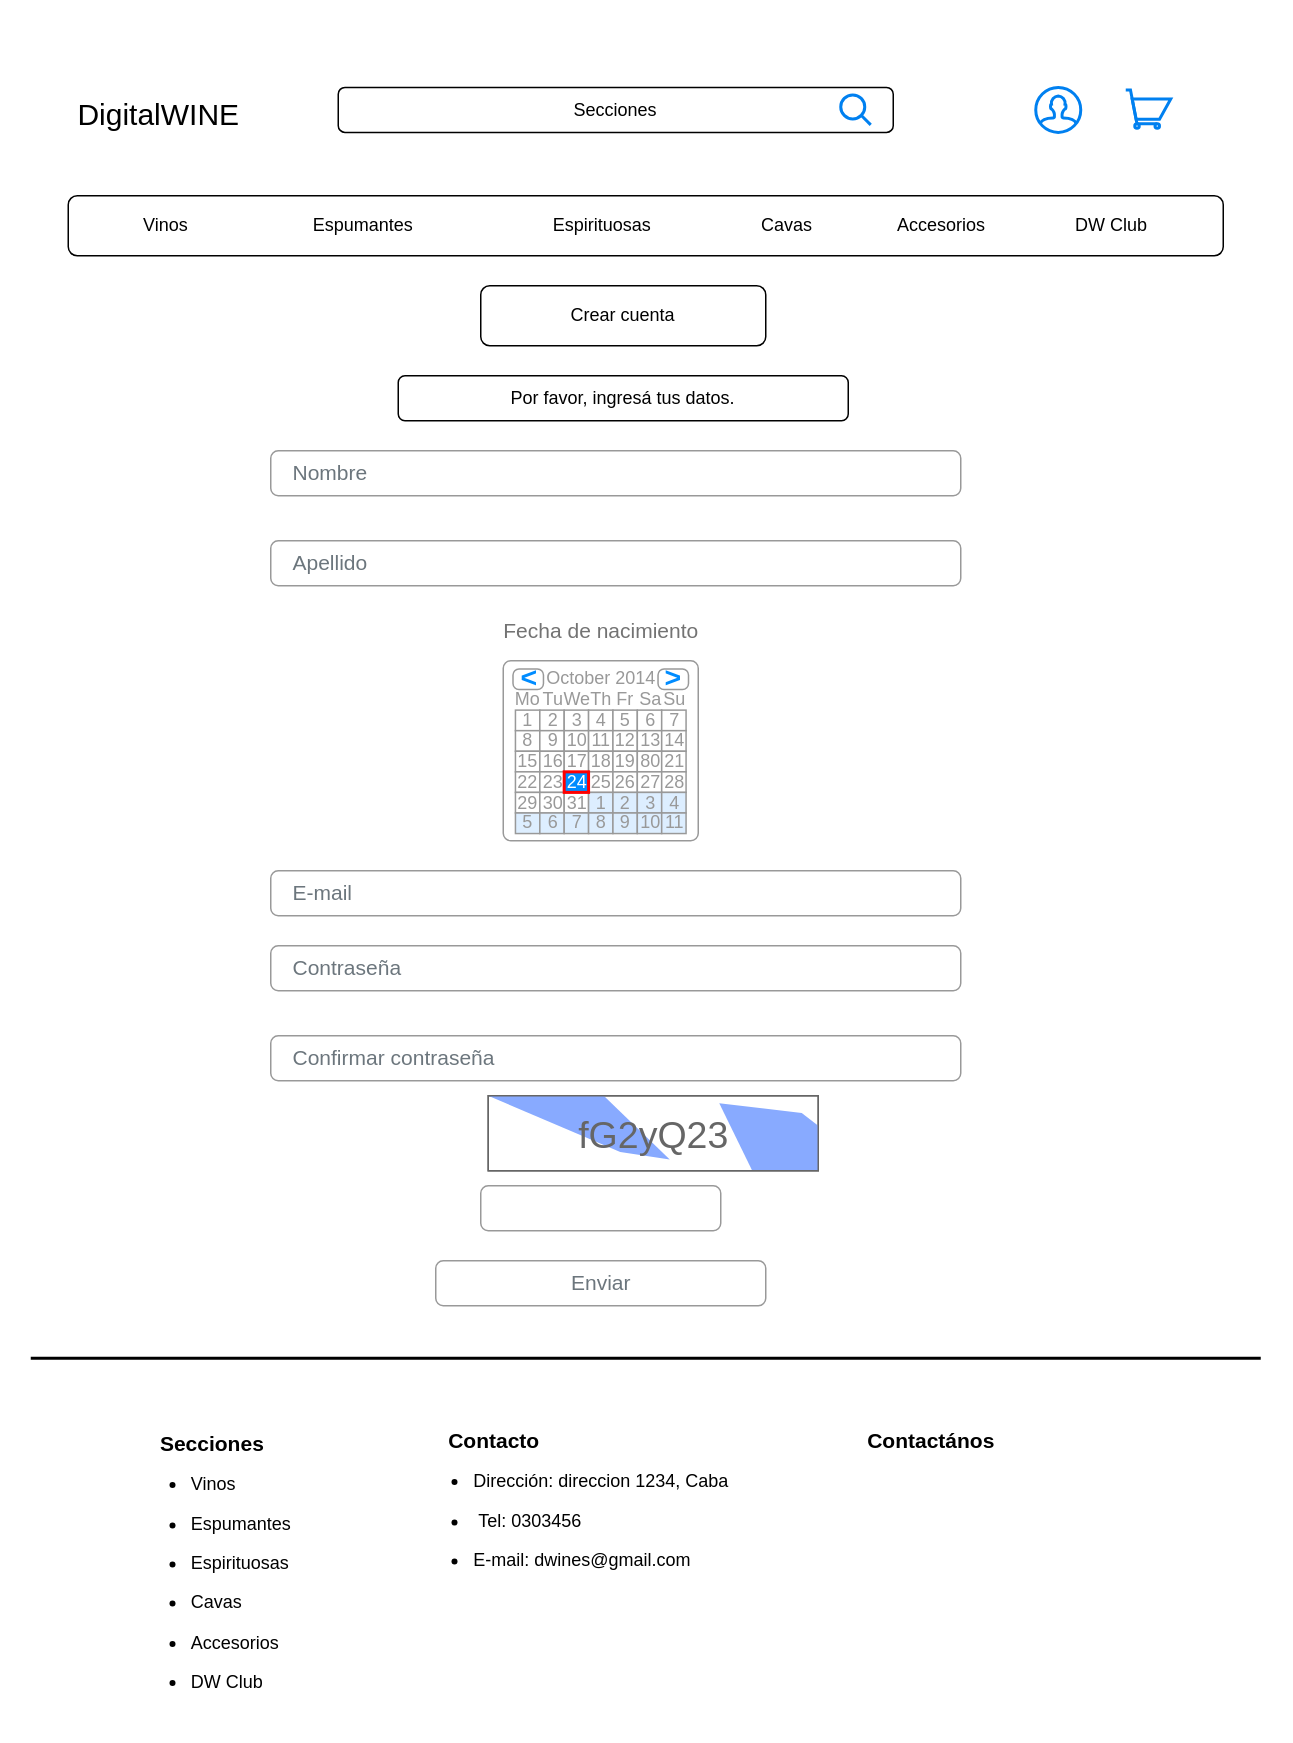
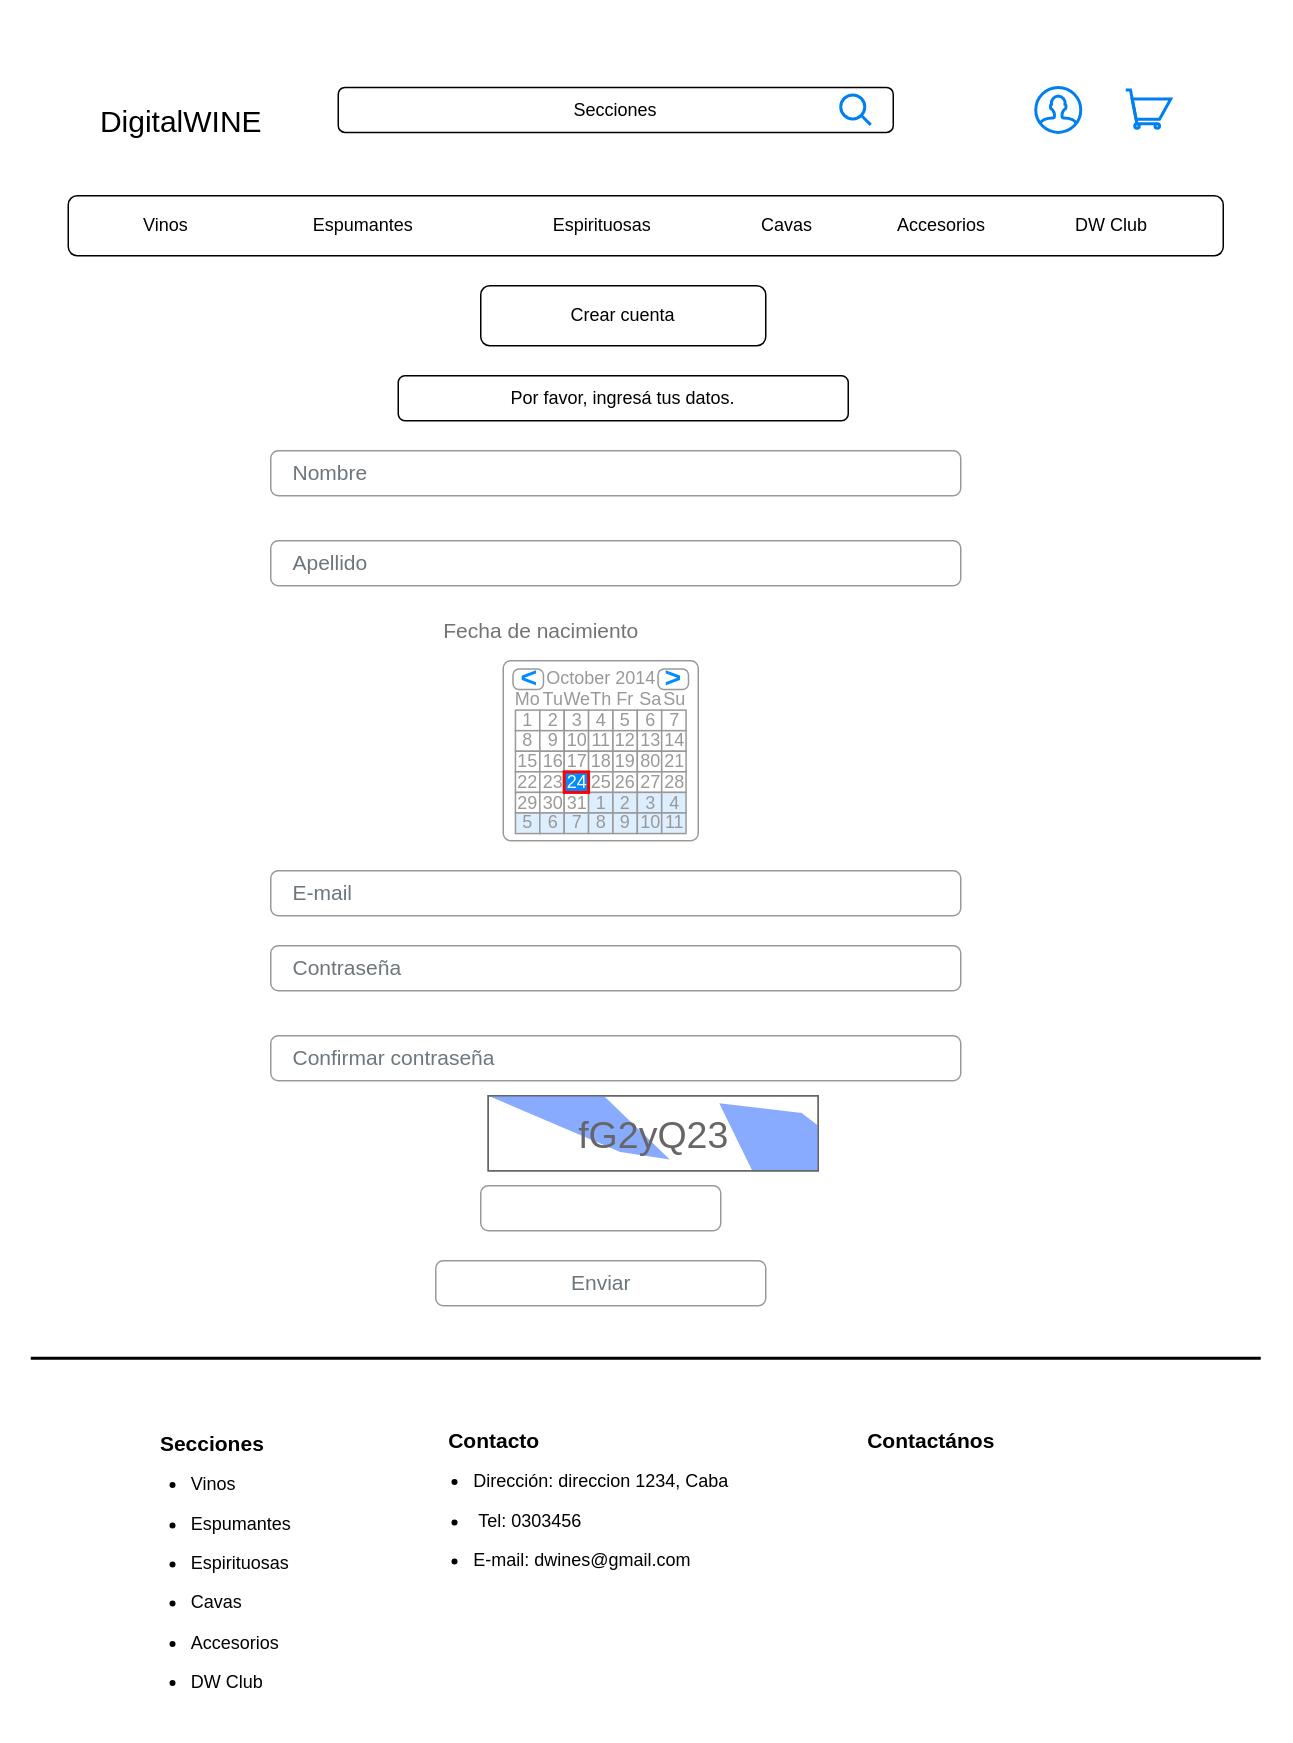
(158, 113) -> (181, 121)
(601, 631) -> (541, 631)
